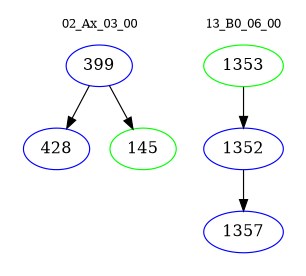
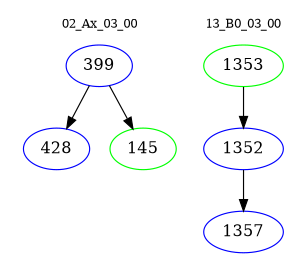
(244, 25) -> (244, 25)
